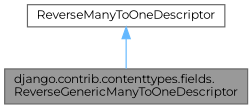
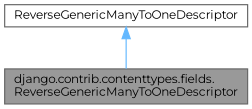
(126, 16) -> (126, 16)
